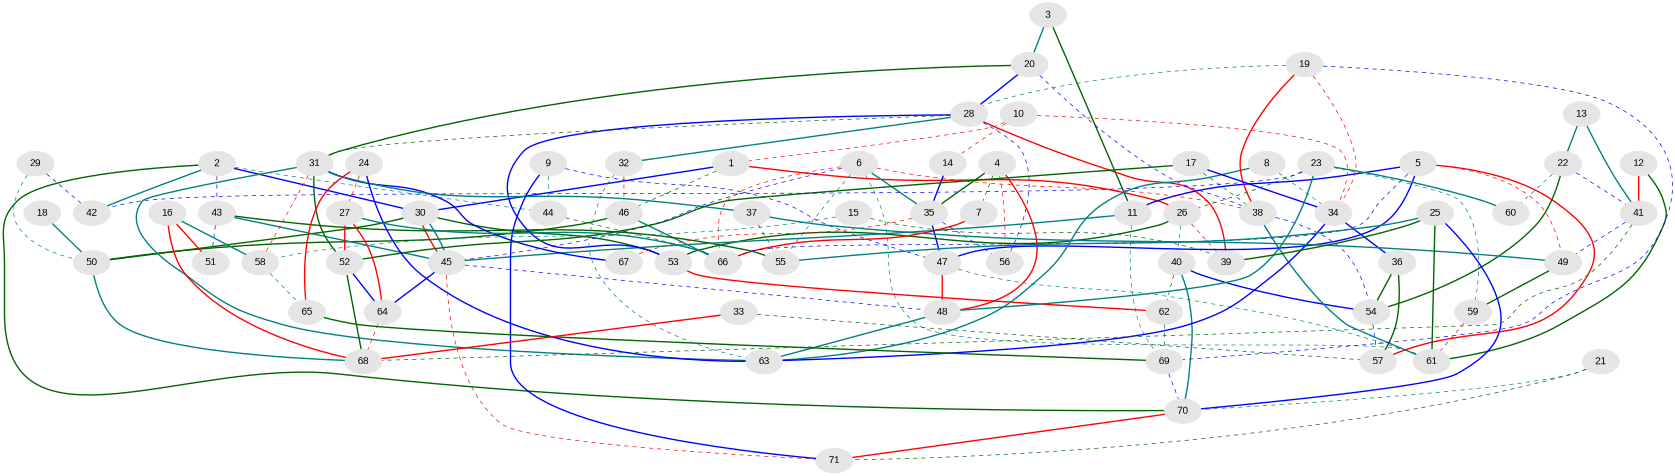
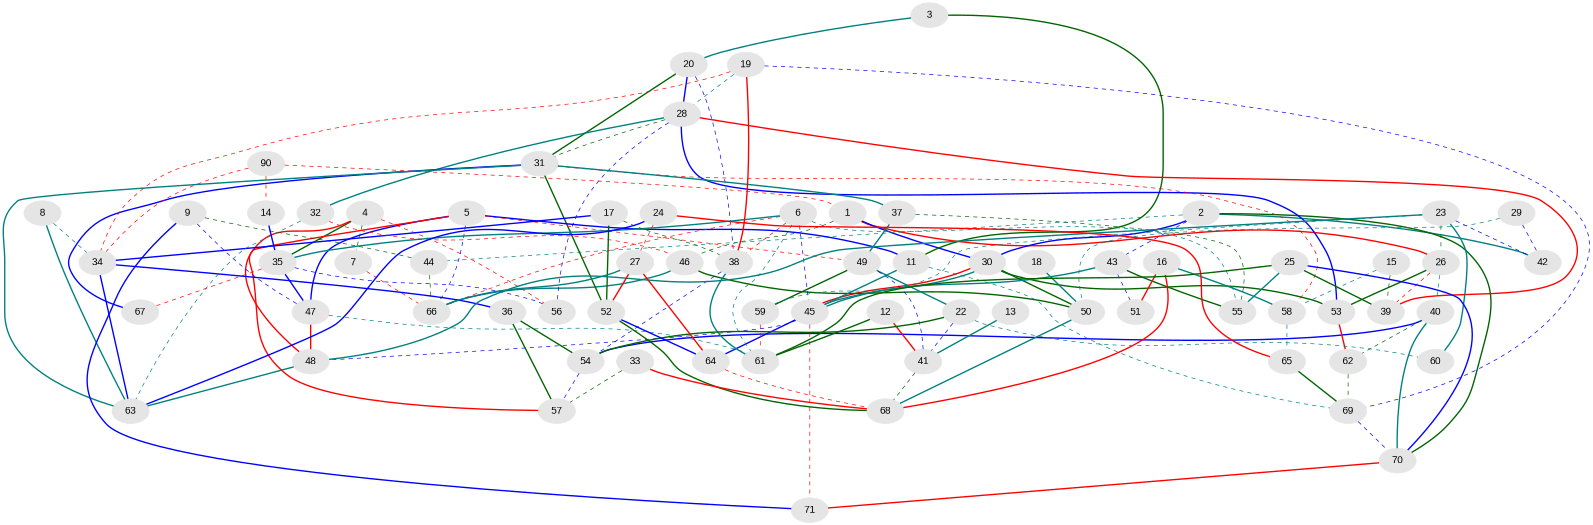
(1019, 114) -> (266, 164)
(1572, 139) -> (899, 281)
(548, 188) -> (298, 236)
(880, 238) -> (391, 287)
(1601, 362) -> none
